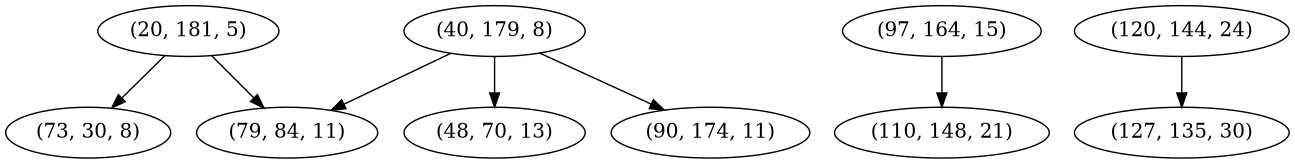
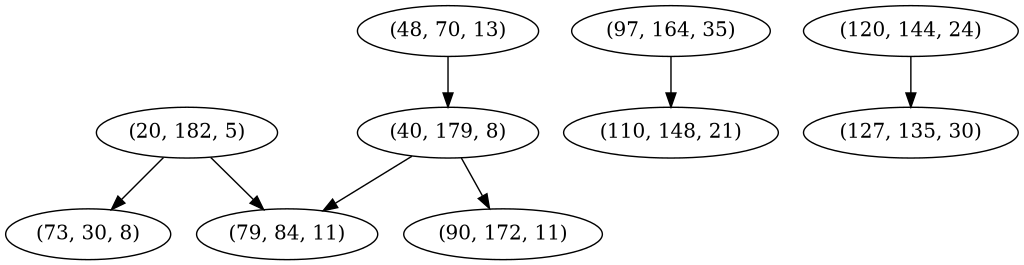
(188, 31) -> (187, 133)
(942, 31) -> (671, 31)
(495, 75) -> (448, 75)
(710, 133) -> (503, 234)
